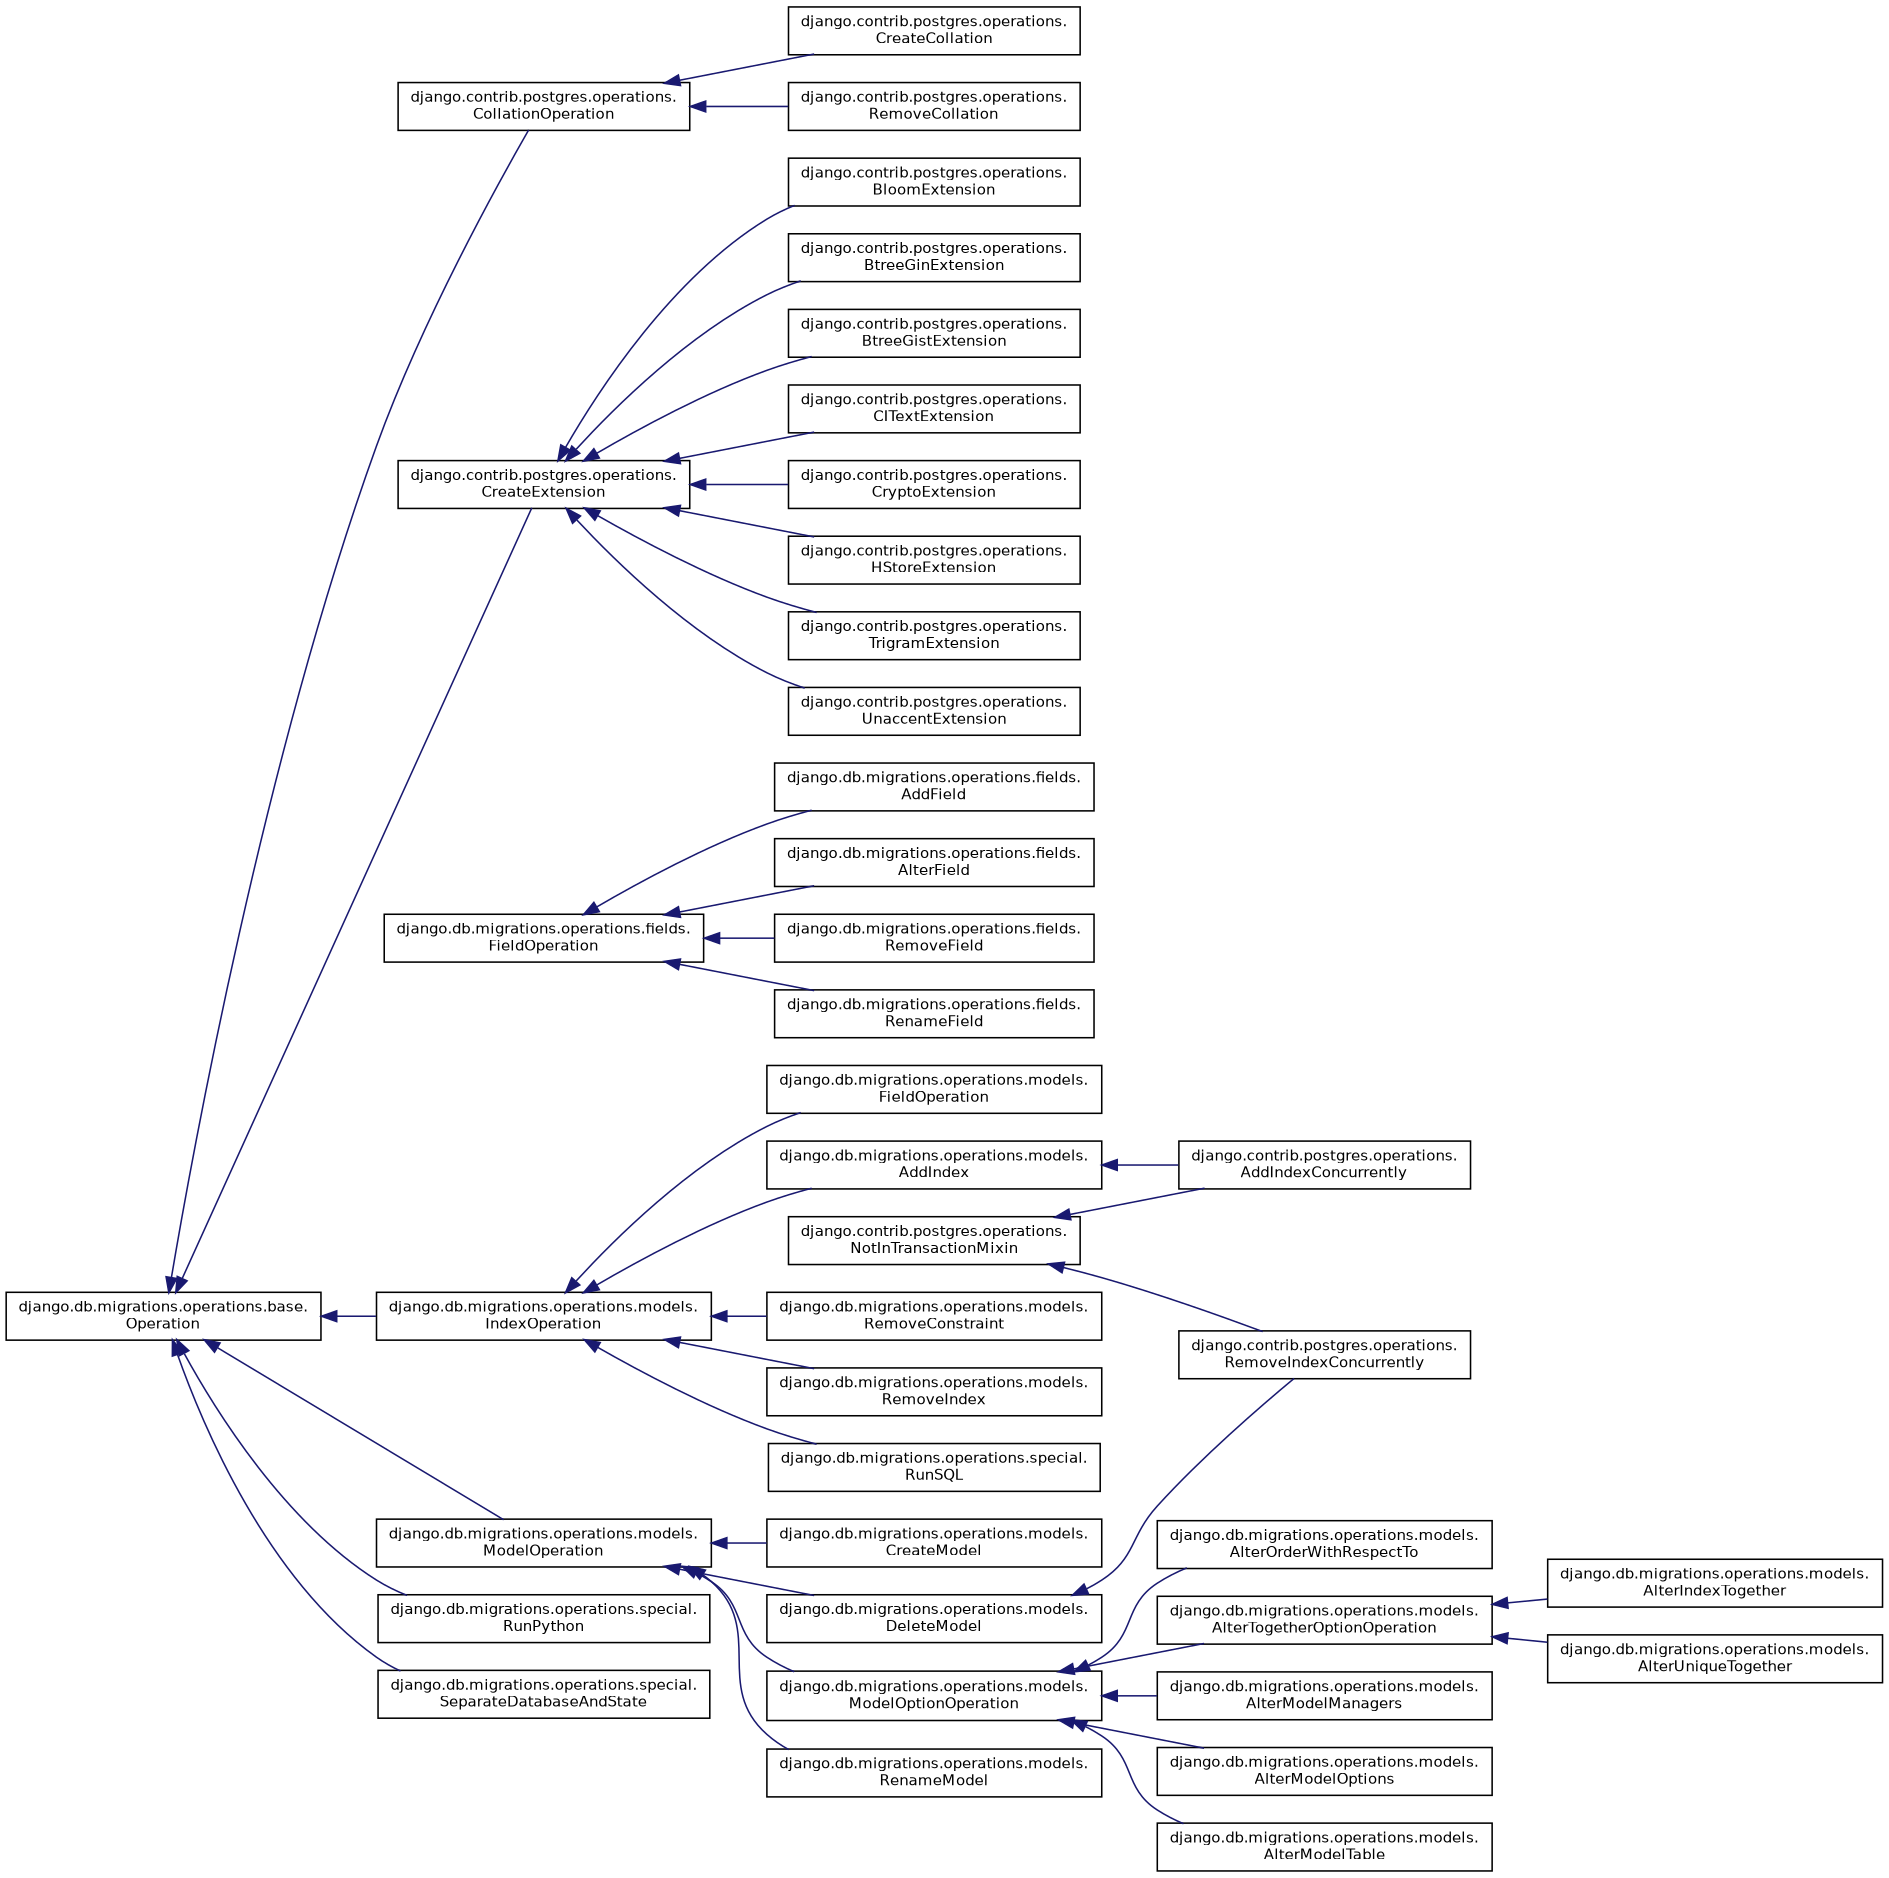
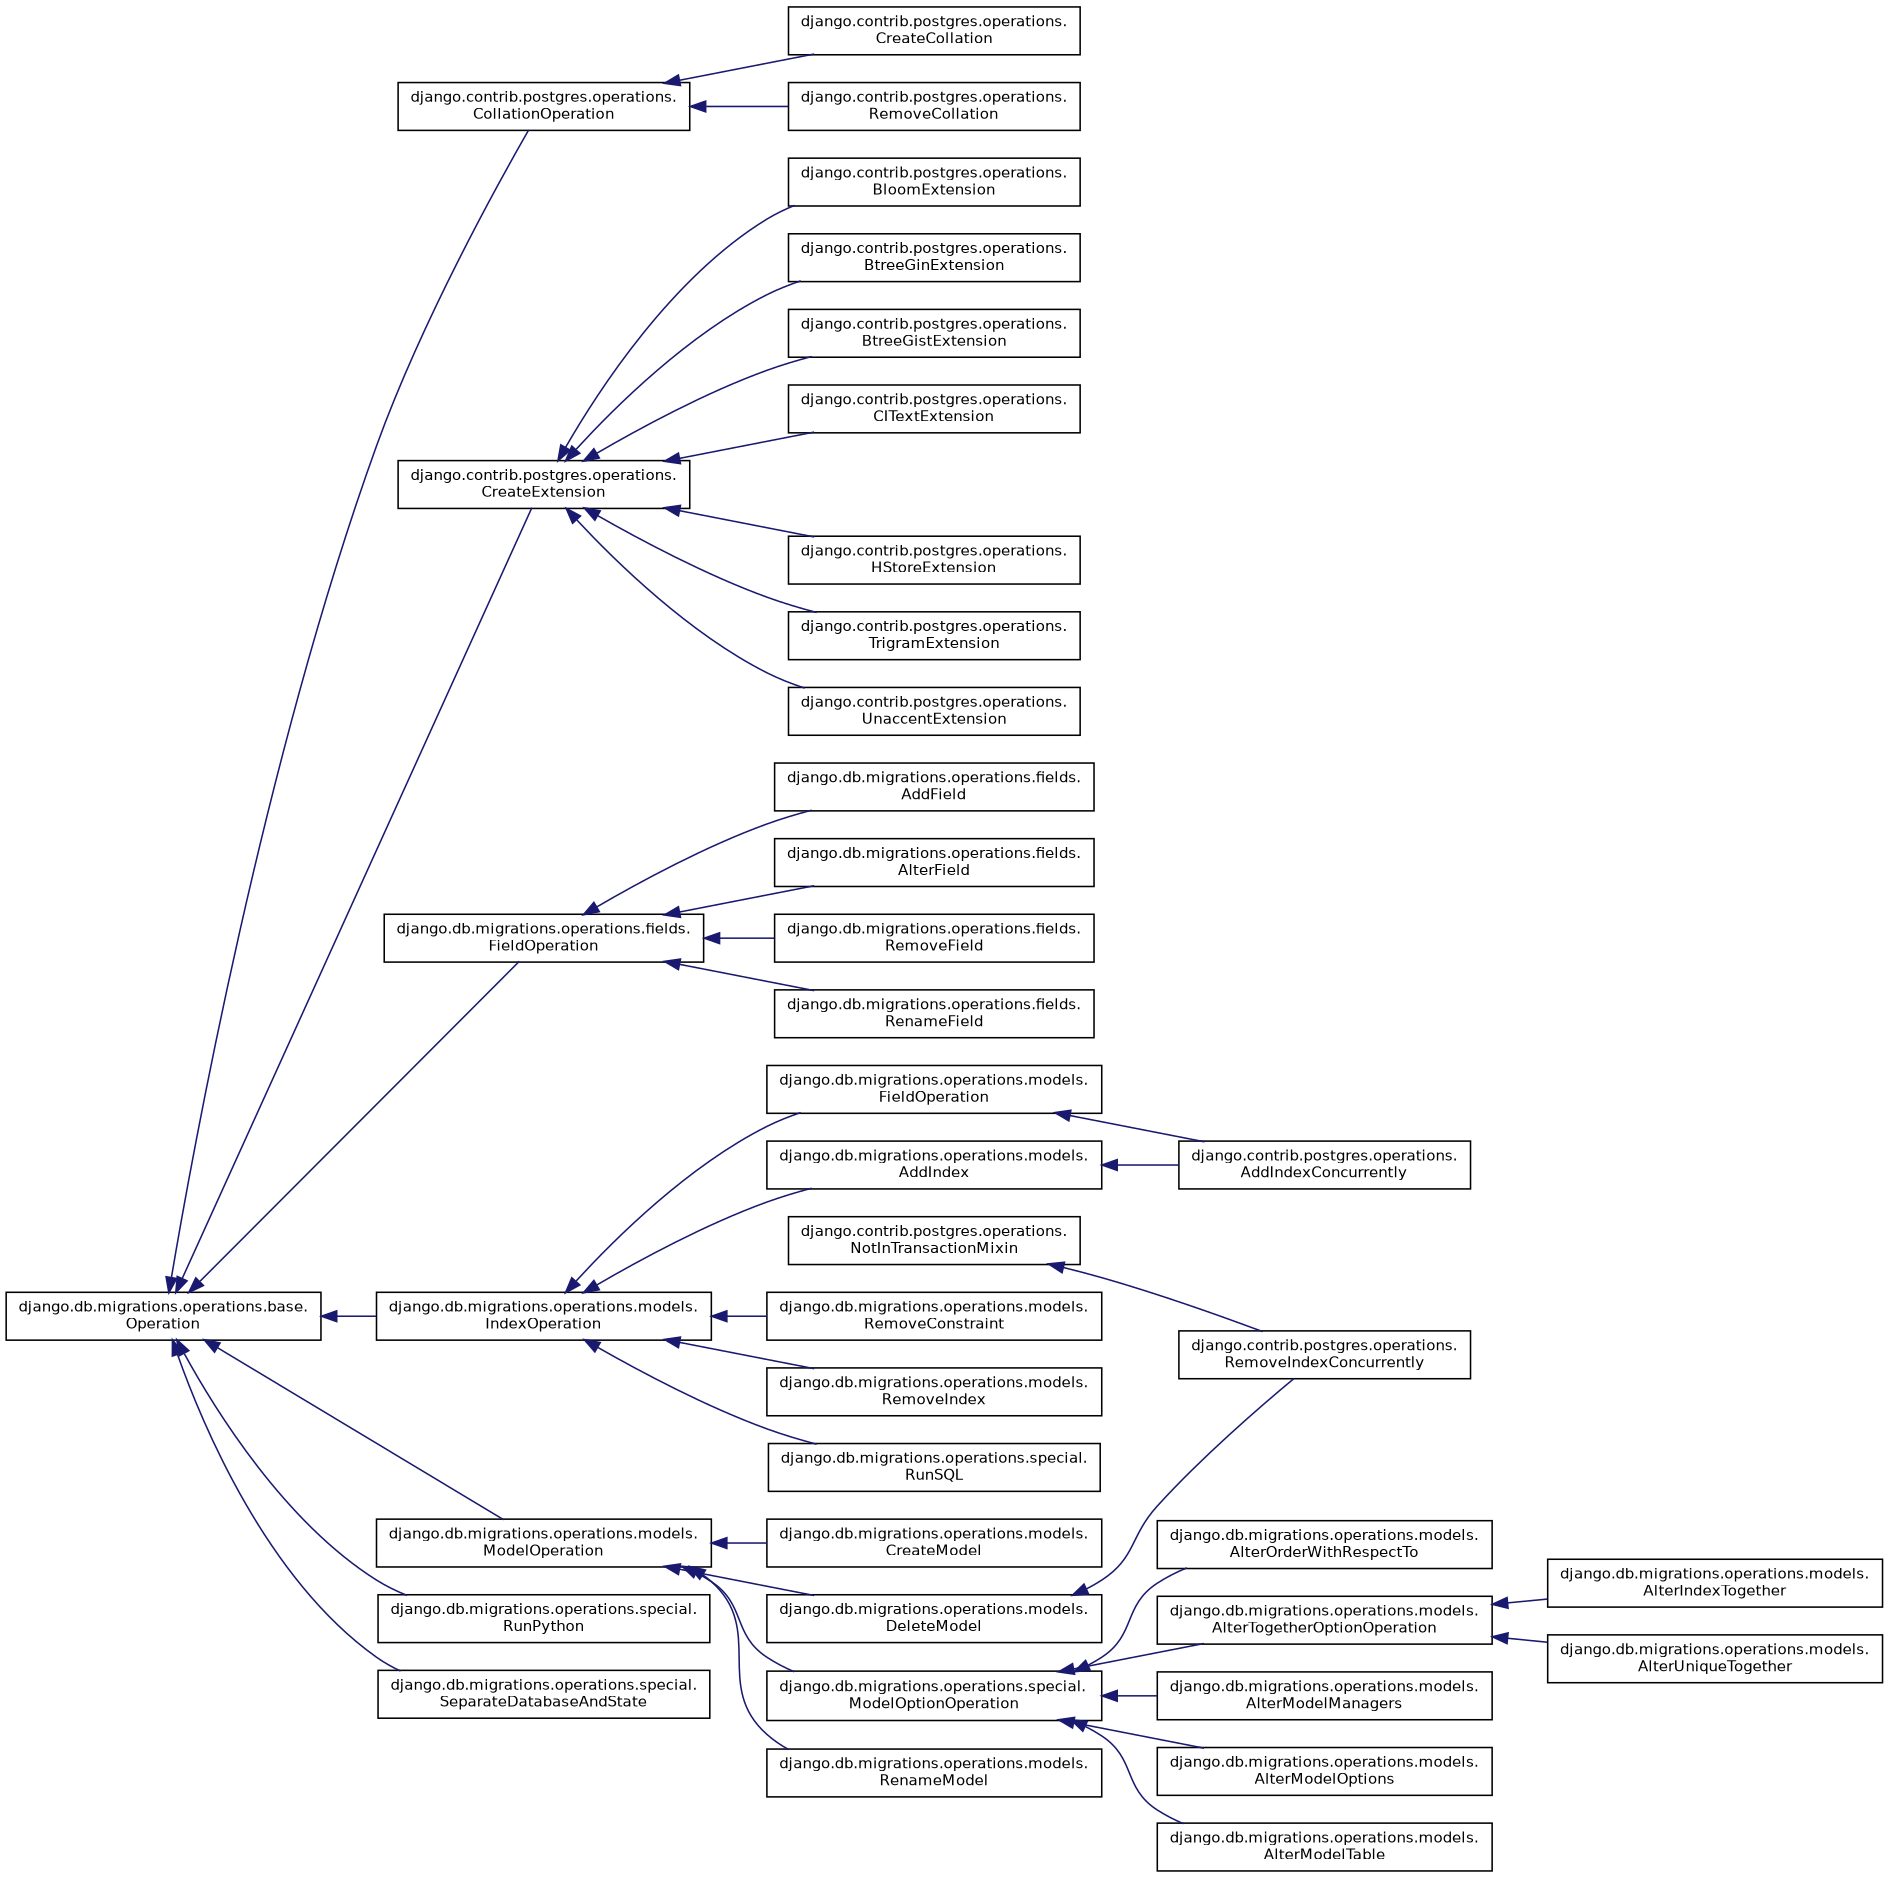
(934, 485) -> none
none -> (360, 1121)
(1137, 1201) -> (1137, 1129)
(934, 1696) -> (934, 1696)
